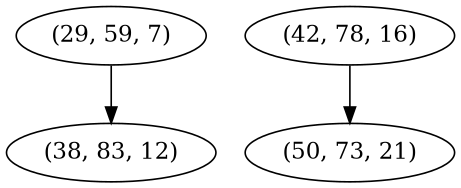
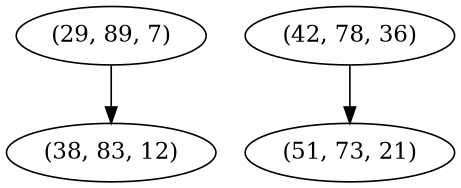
(111, 36) -> (111, 36)
(350, 36) -> (350, 36)
(350, 153) -> (350, 153)
